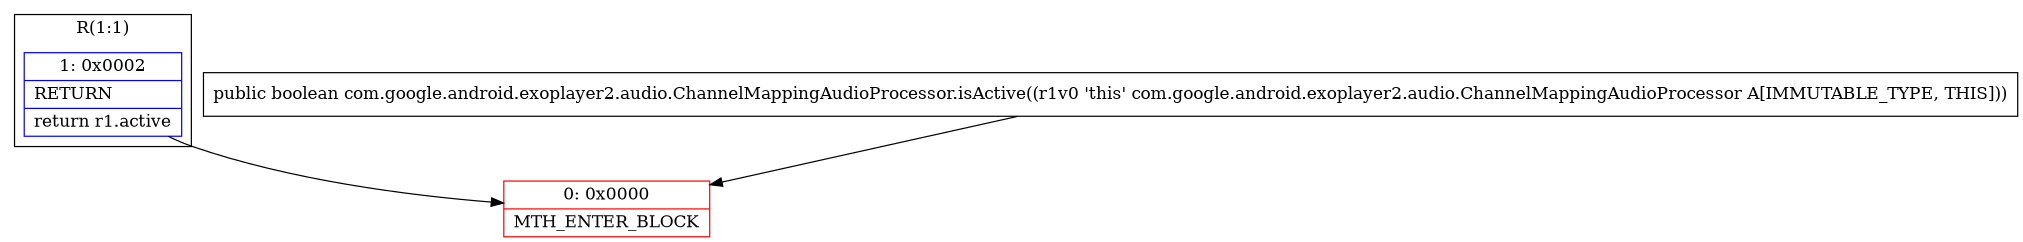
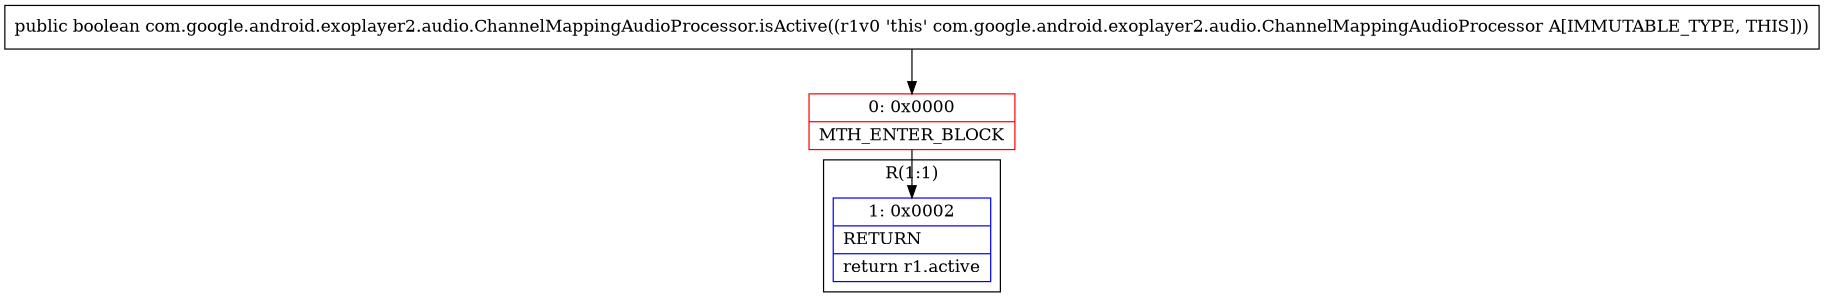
(327, 181) -> (912, 168)
